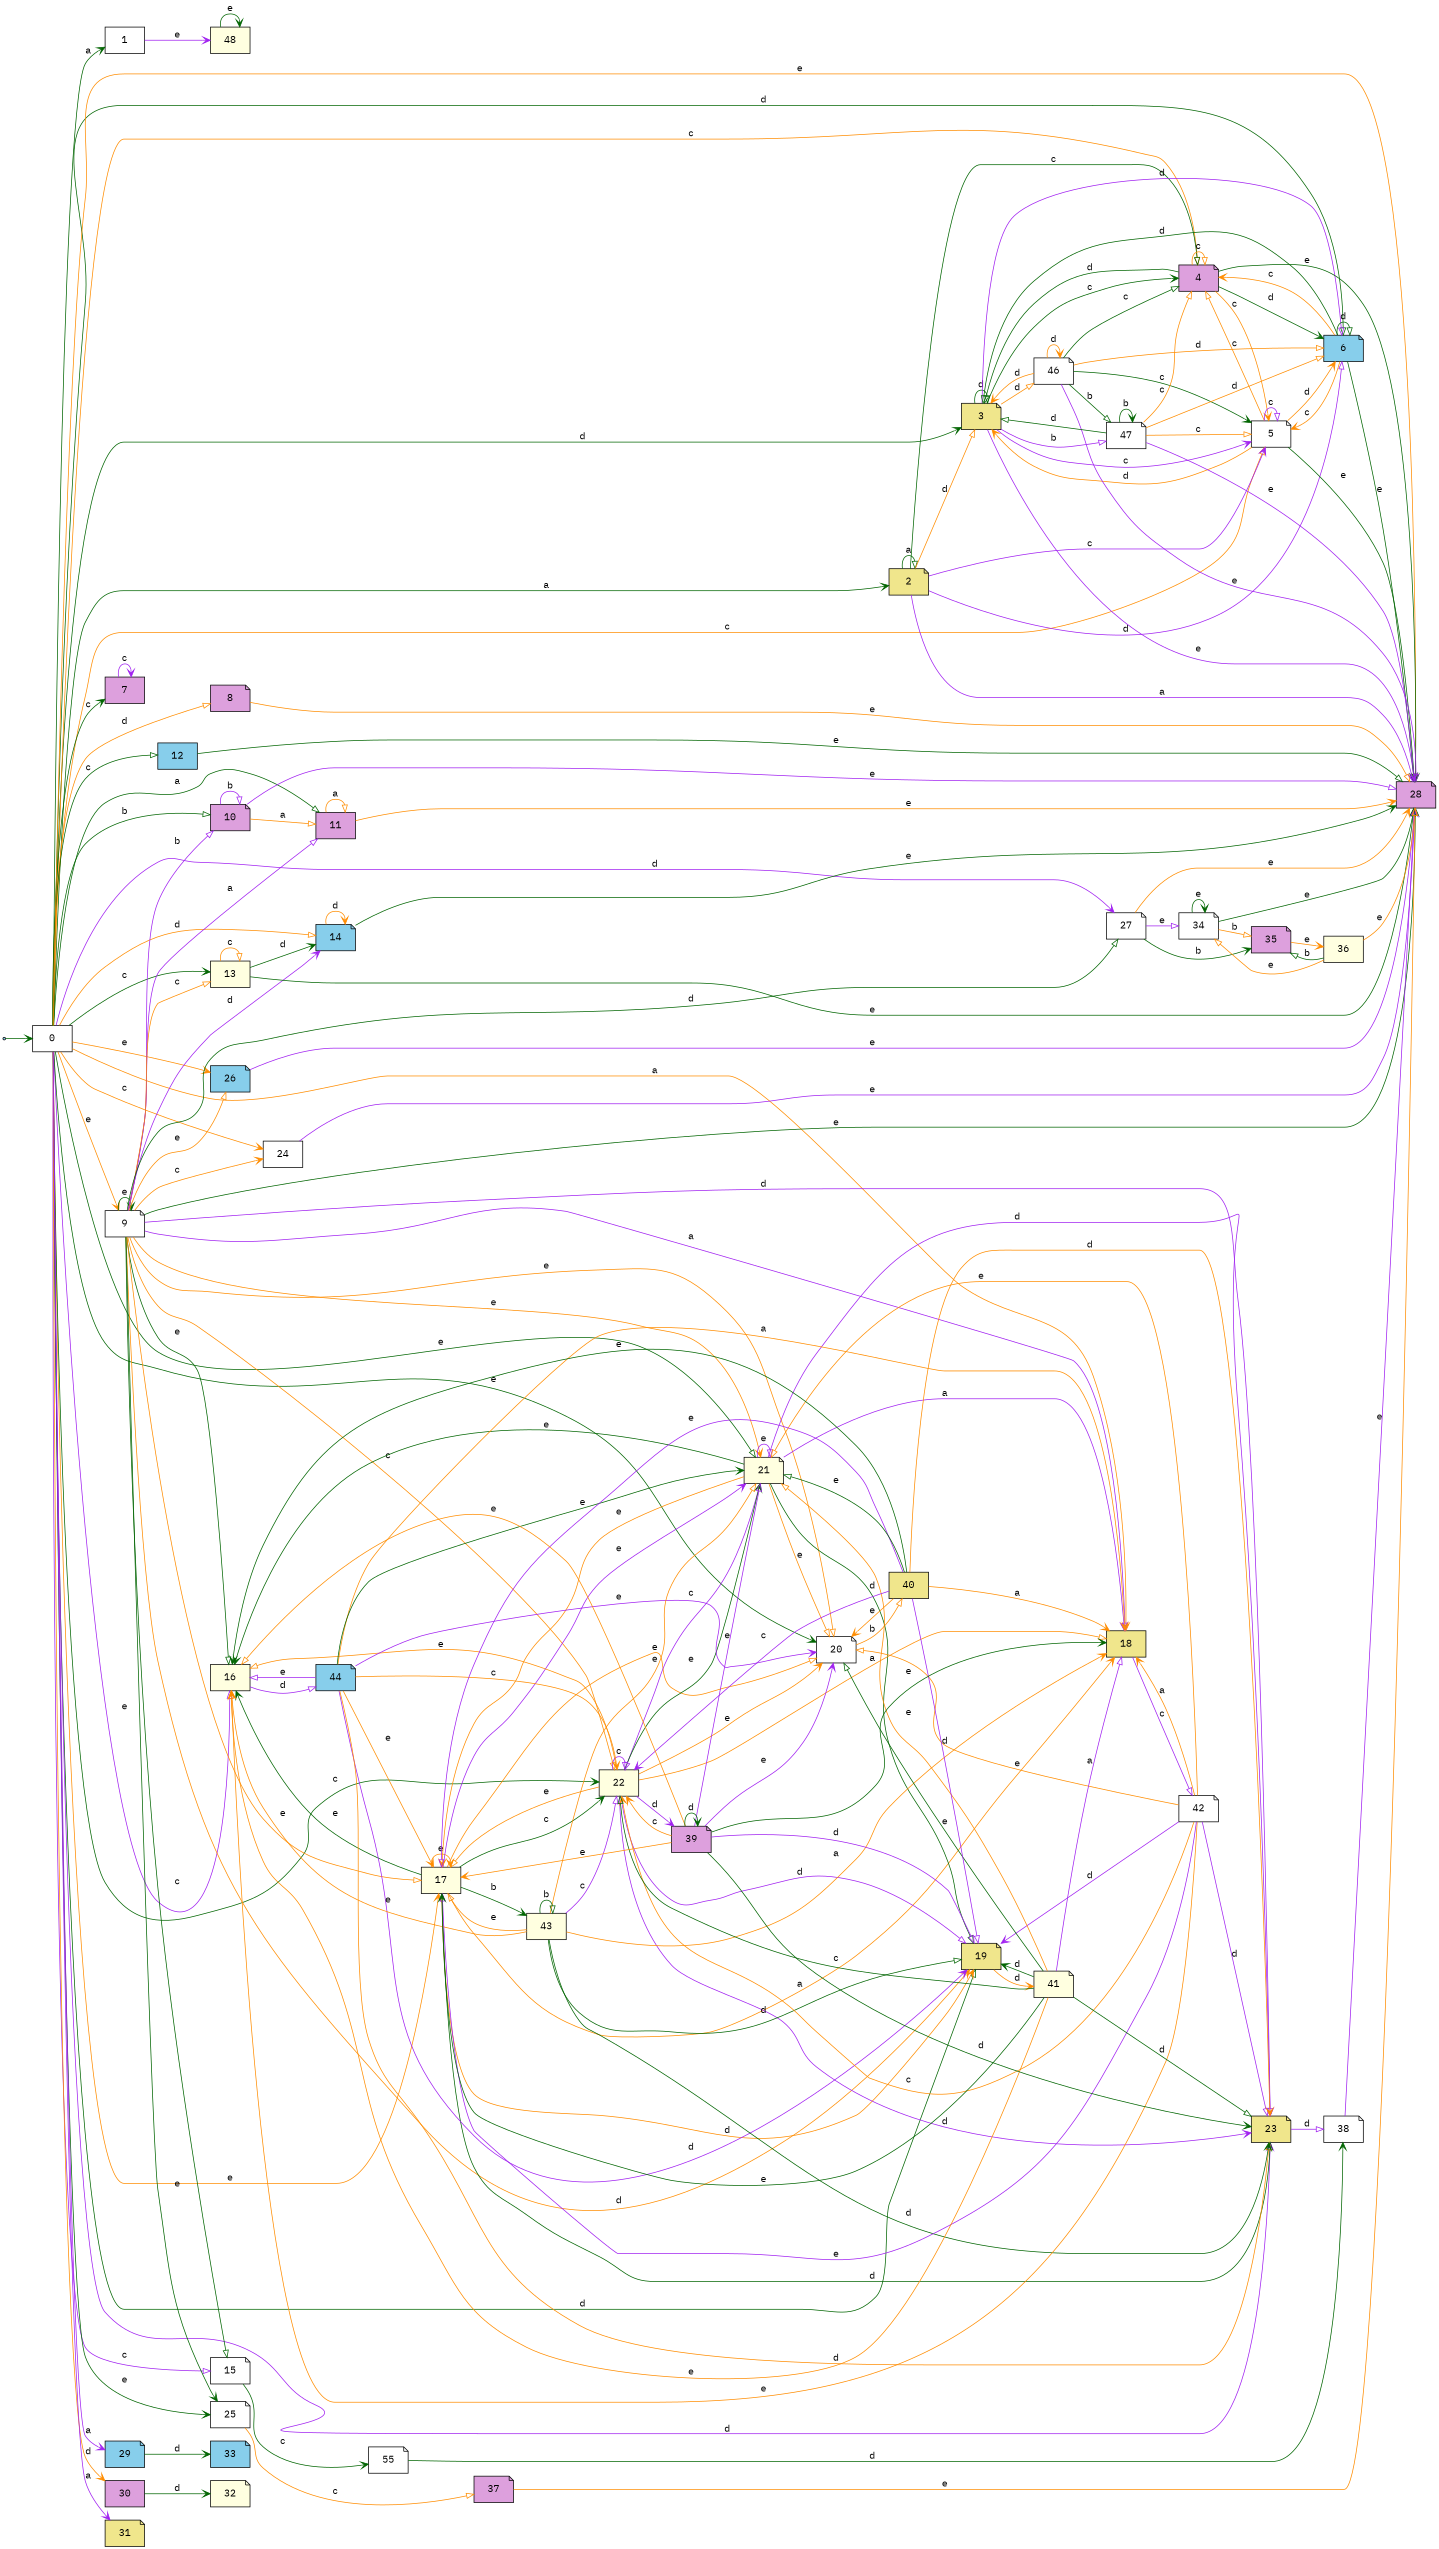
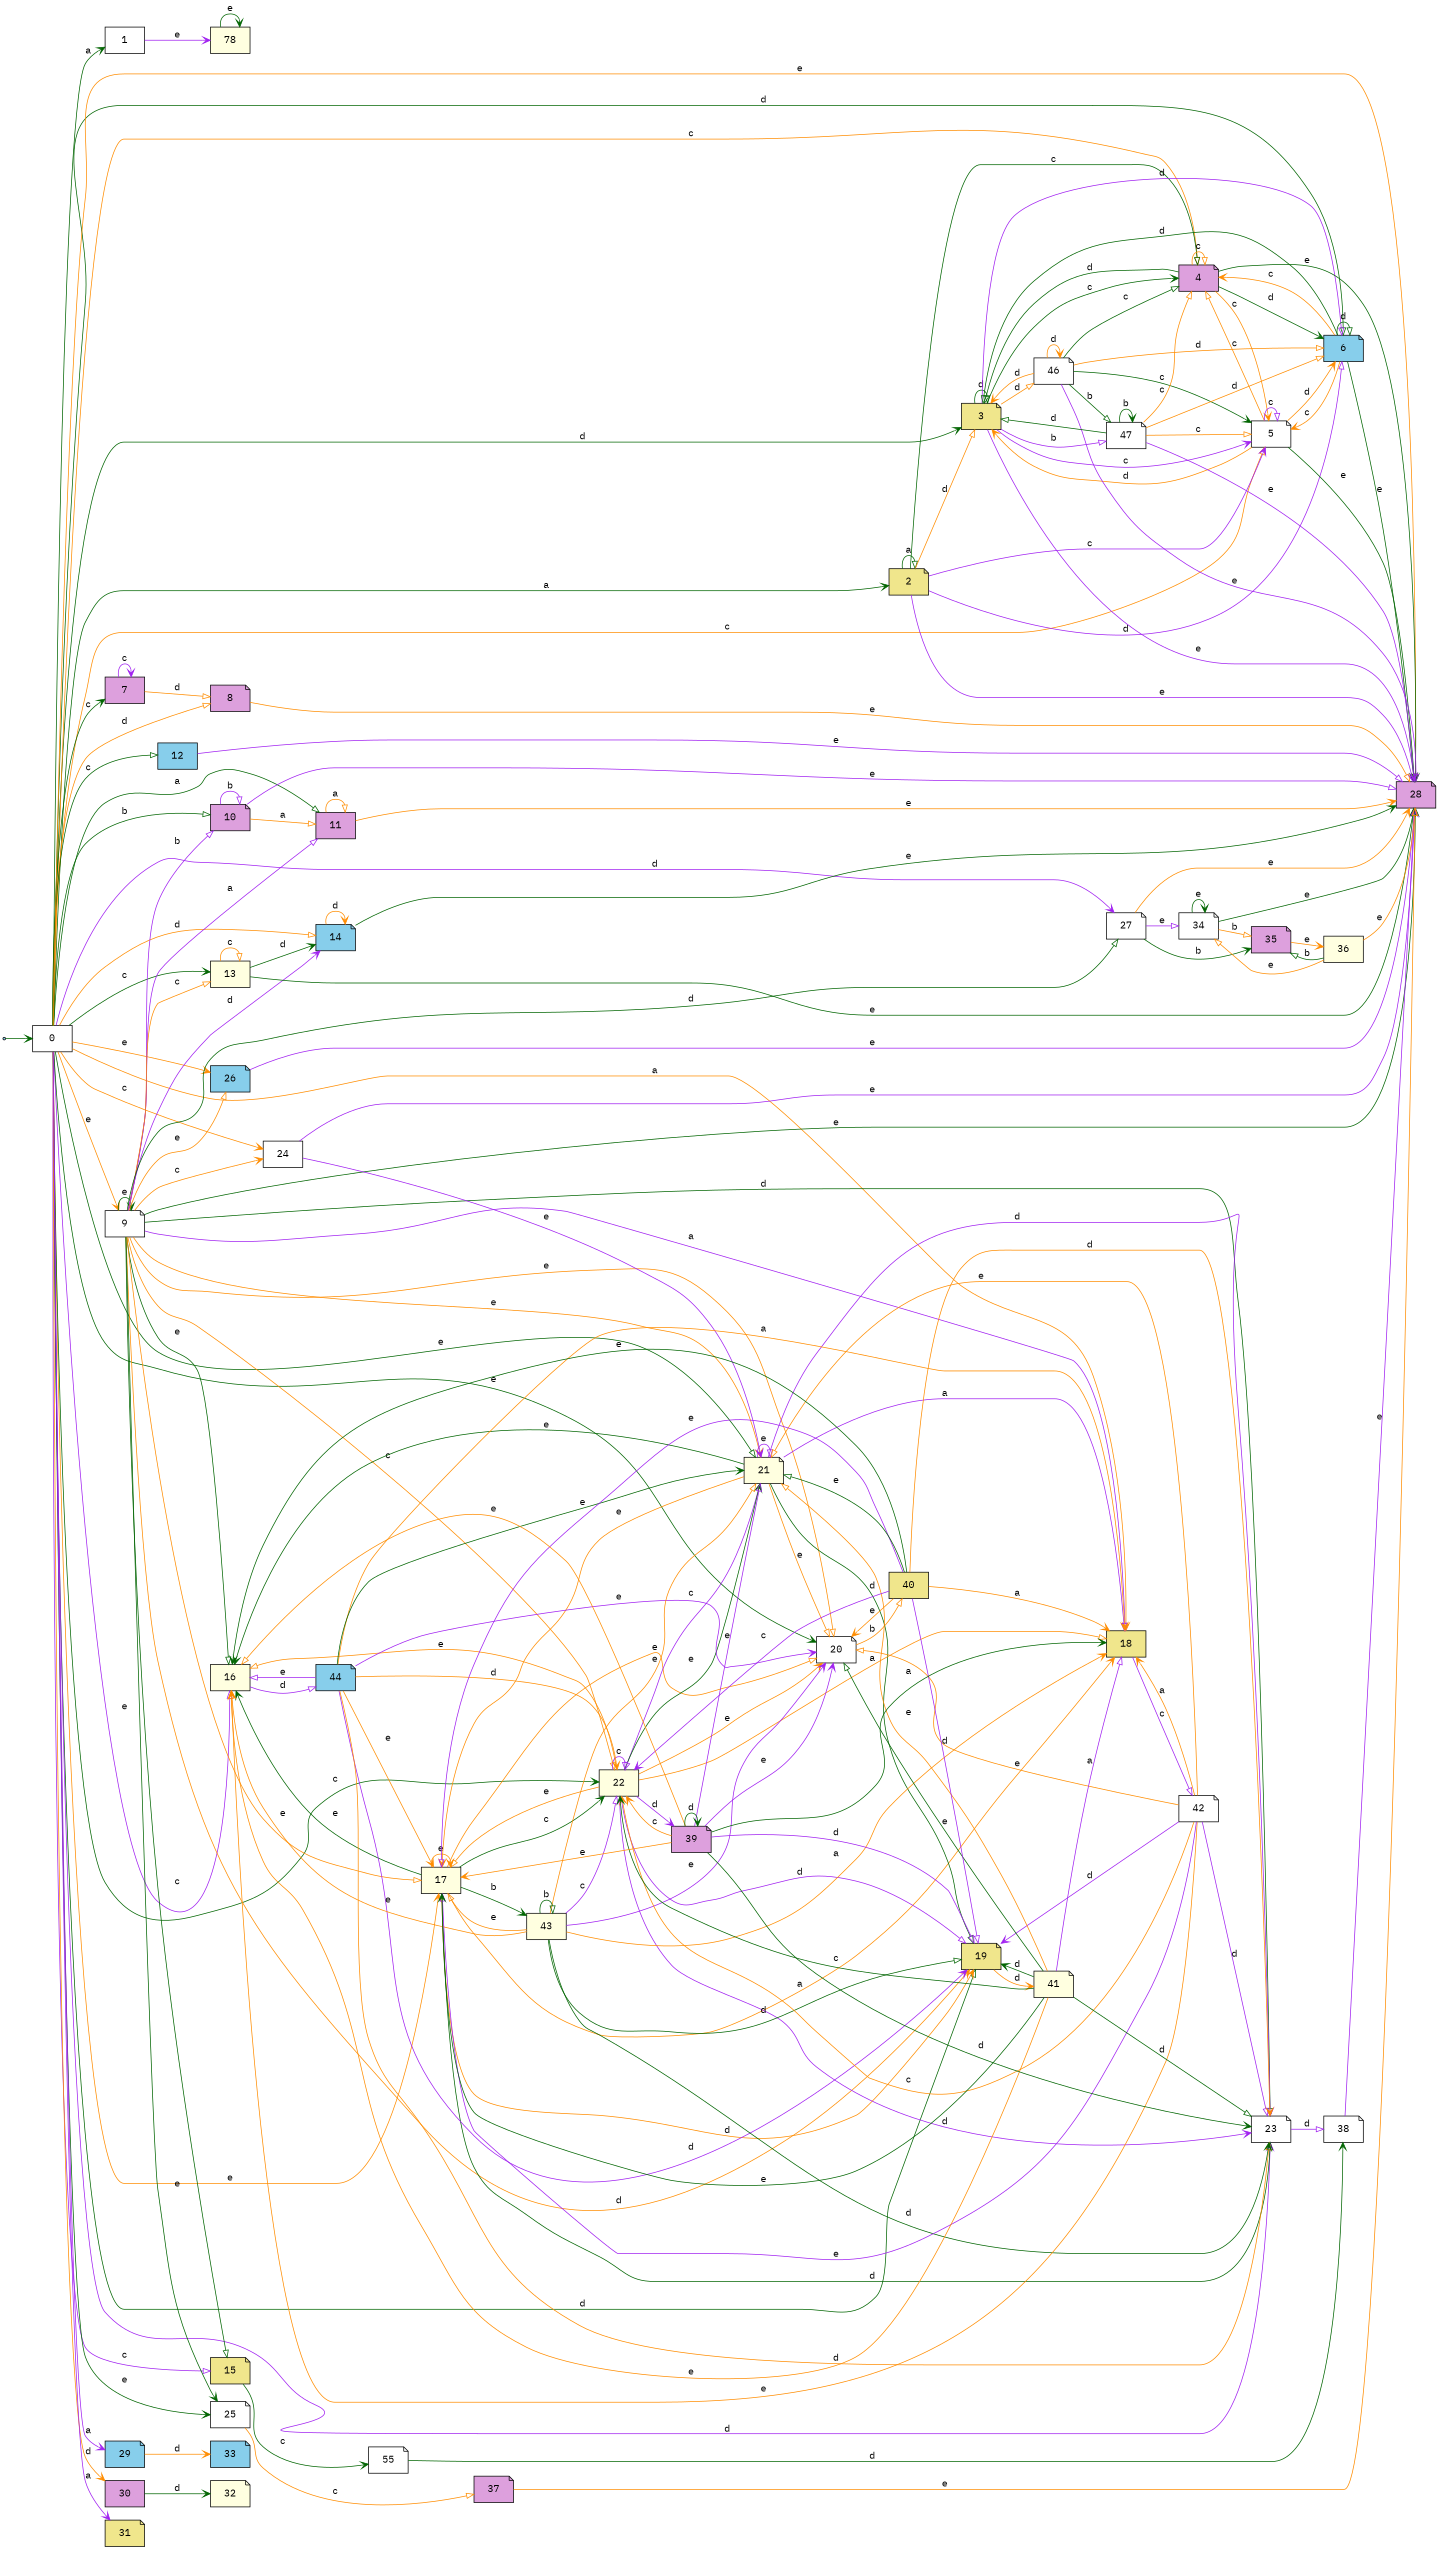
(230, 40) -> (230, 40)
(1162, 692) -> (1162, 692)
none -> (174, 694)
(800, 744) -> (800, 744)
(1140, 1189) -> (1140, 1189)
(1035, 1399) -> (1035, 1399)
(557, 1651) -> (581, 1243)
(909, 1671) -> (909, 1671)
(494, 1673) -> (494, 1673)
none -> (727, 1846)
(777, 1952) -> (777, 1952)
(1271, 2129) -> (1271, 2129)
(230, 2371) -> (230, 2371)
(174, 2454) -> (174, 2454)
